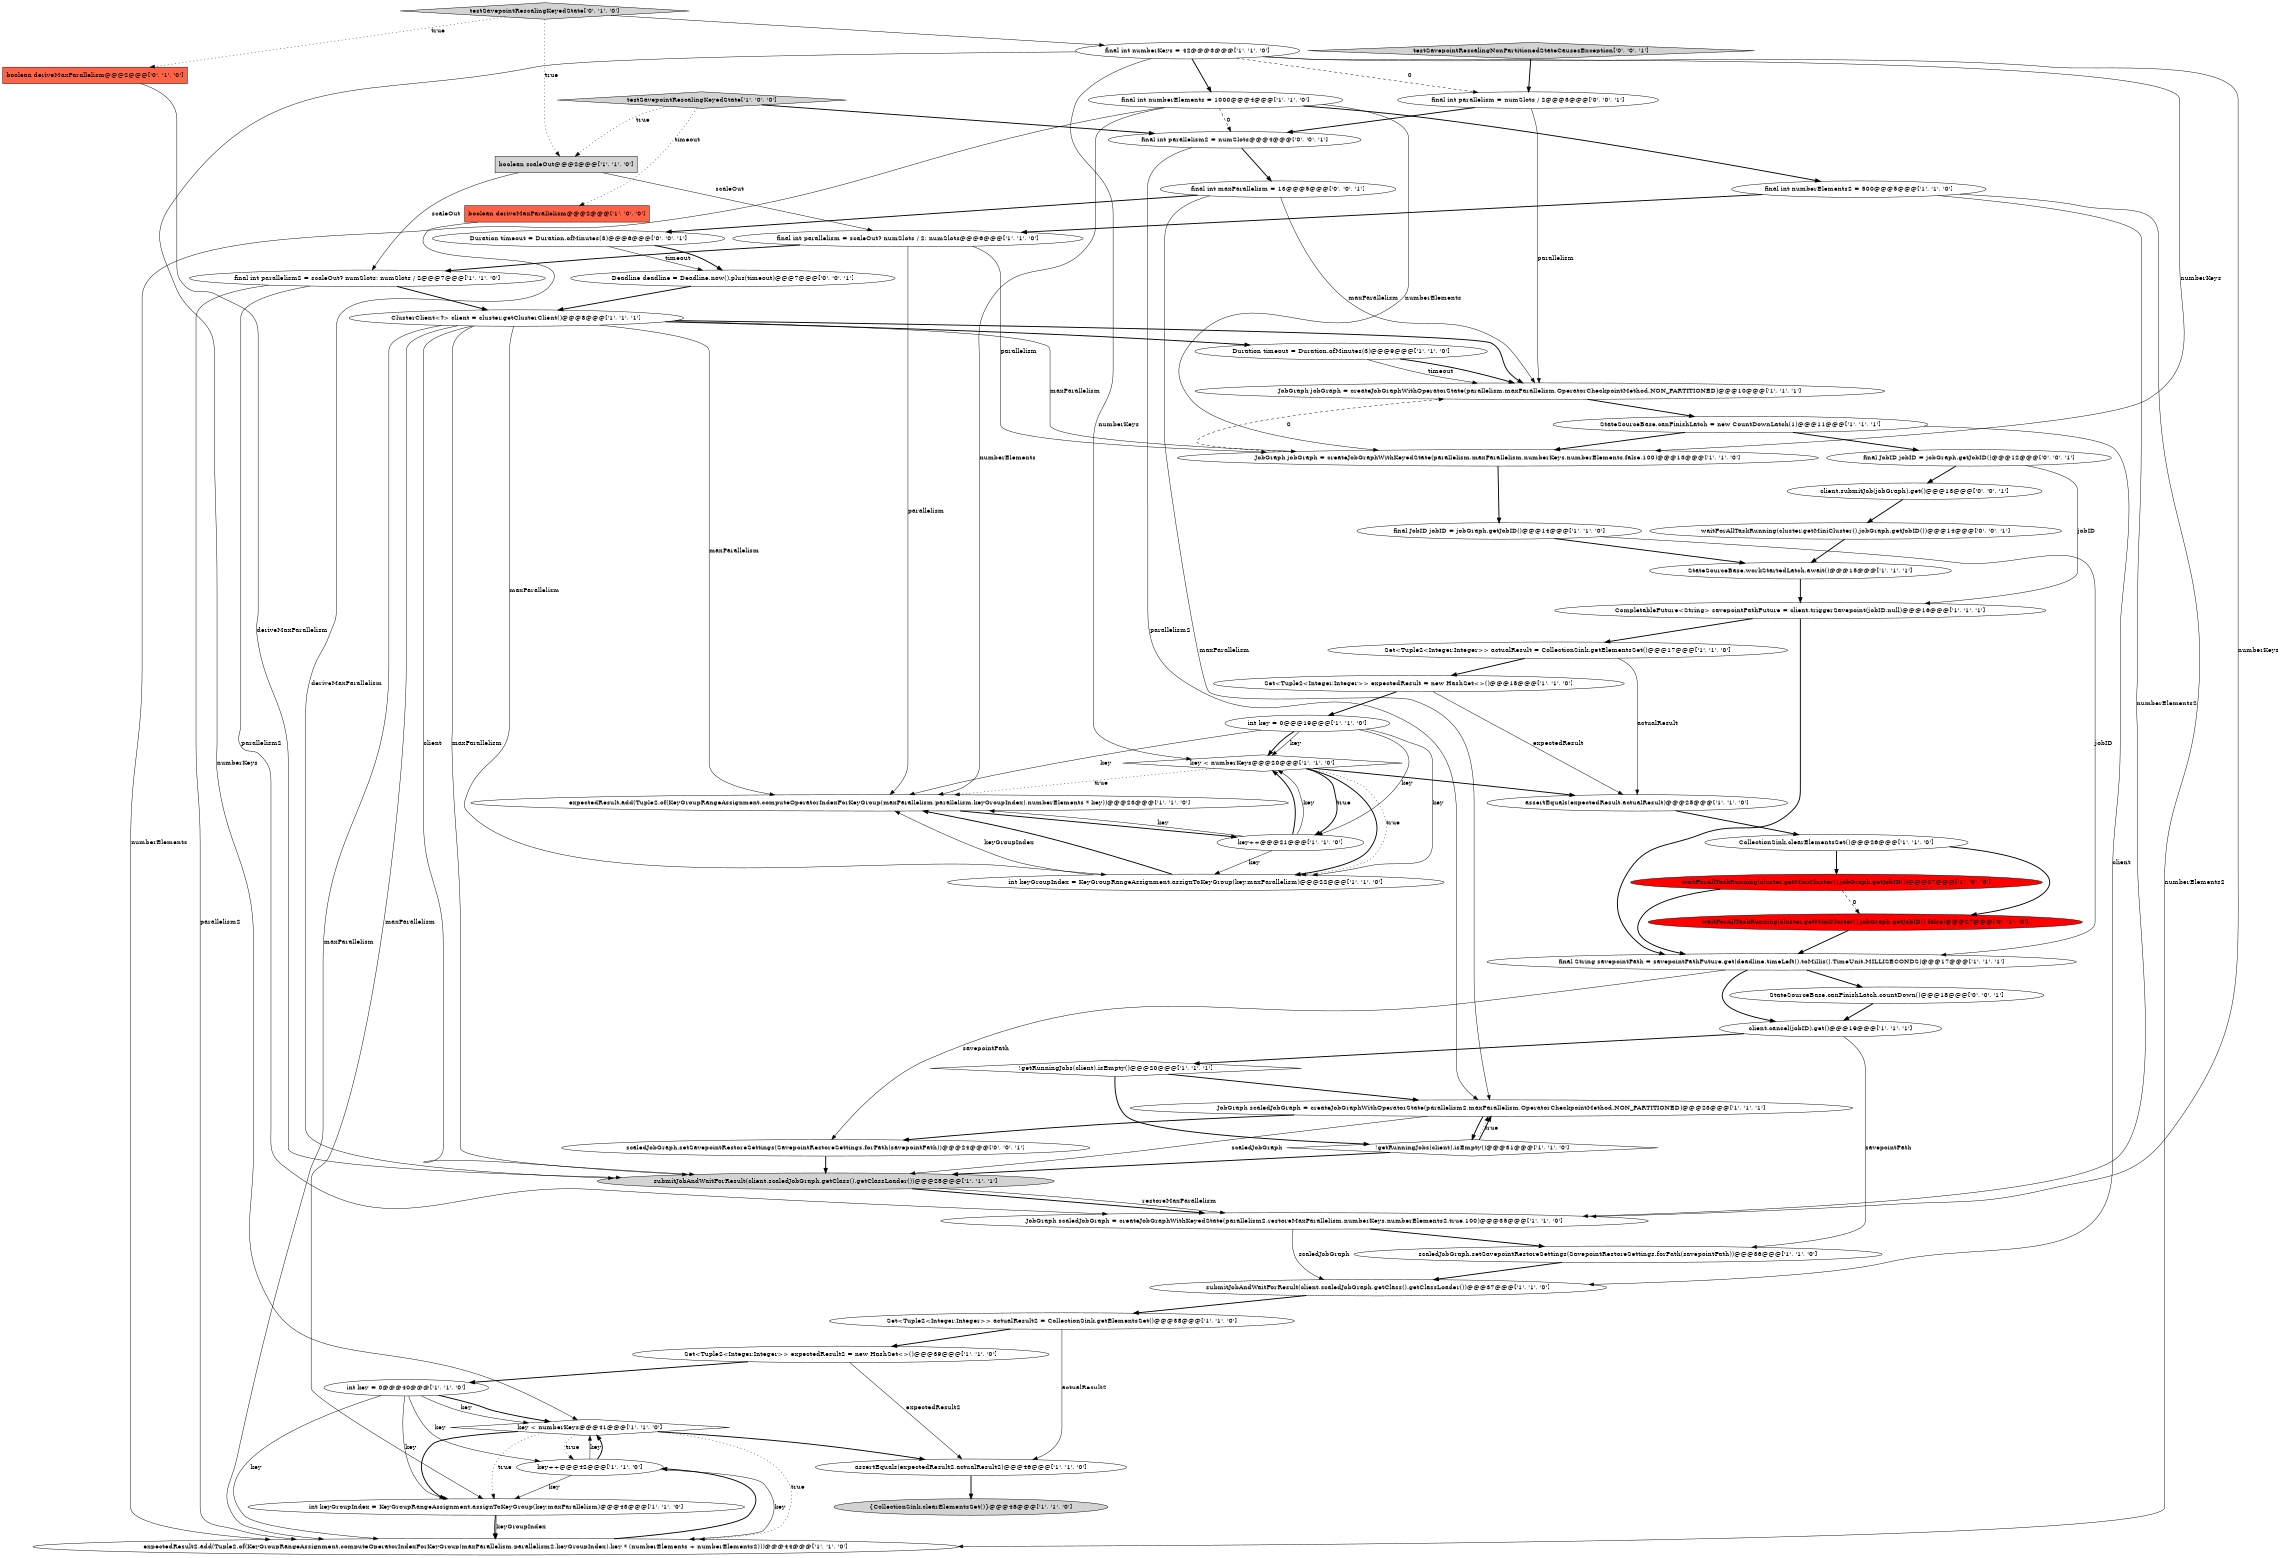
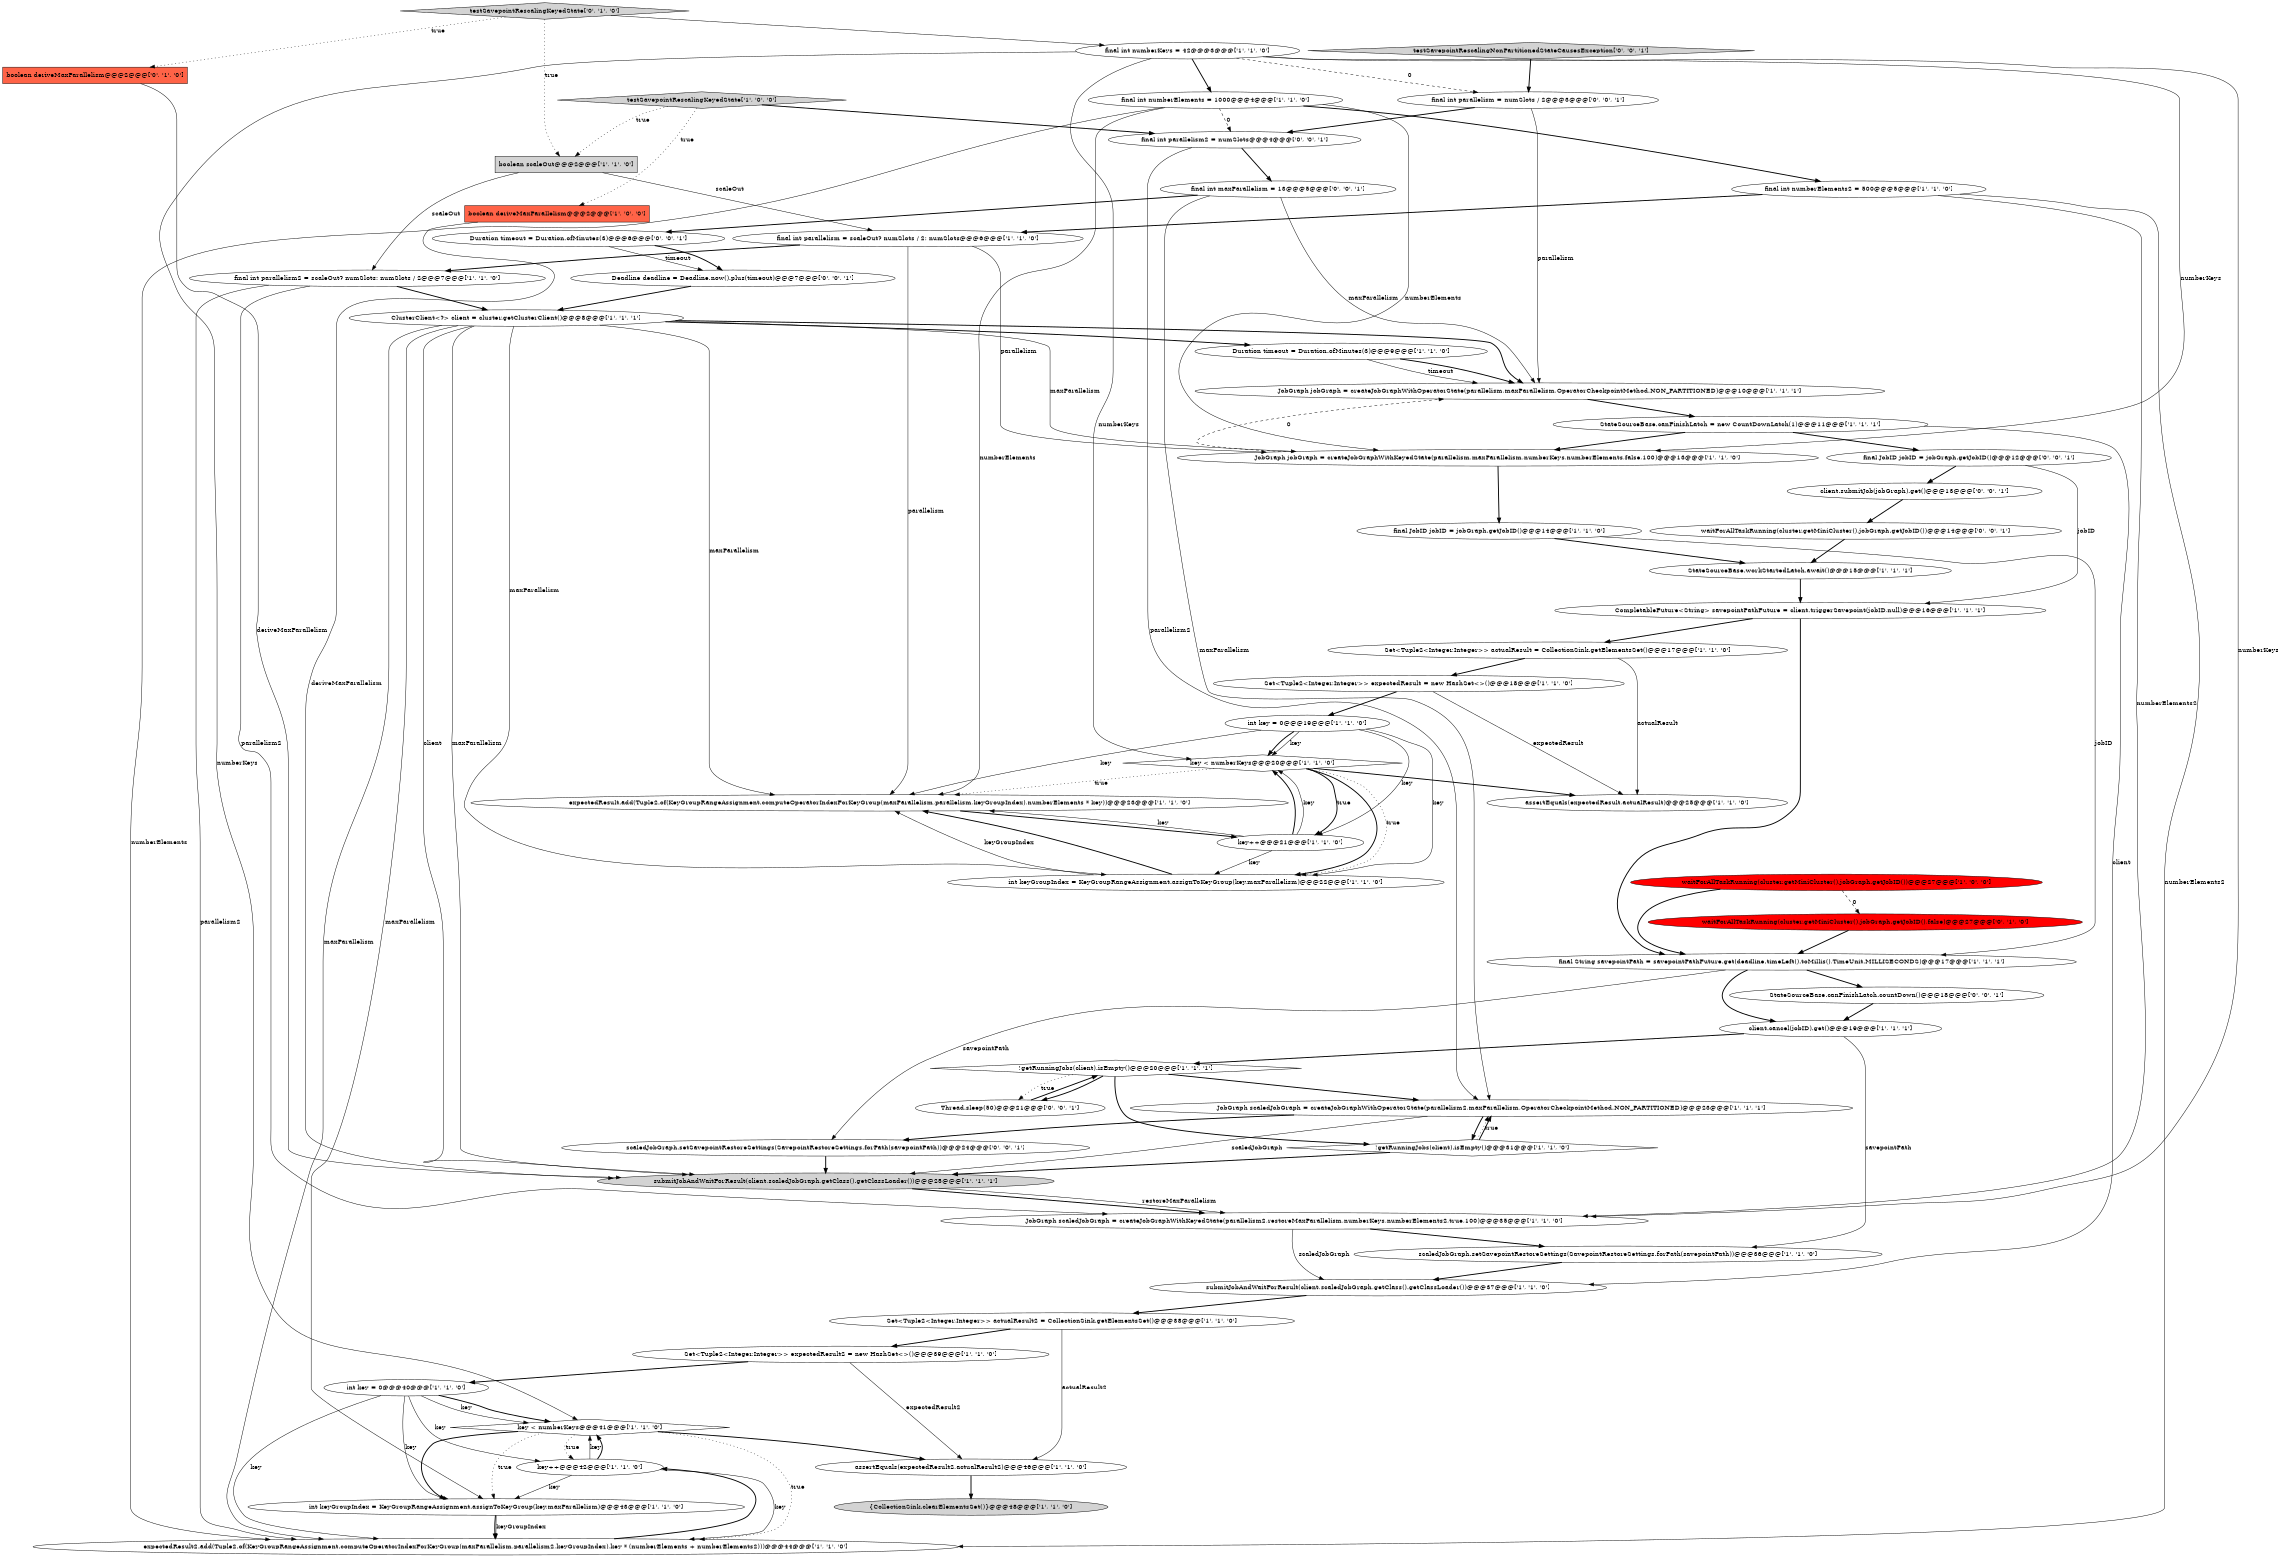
(687, 140) -> (687, 140)
(1836, 843) -> none
none -> (1010, 1108)
